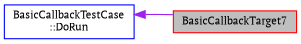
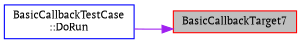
(159, 14) -> (148, 29)
